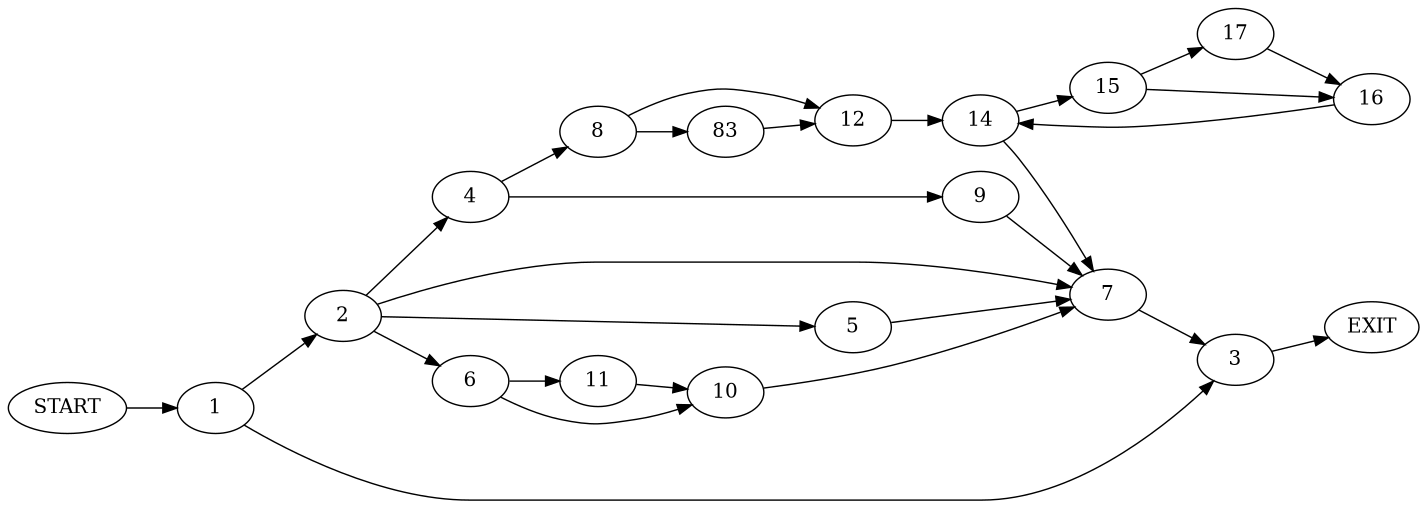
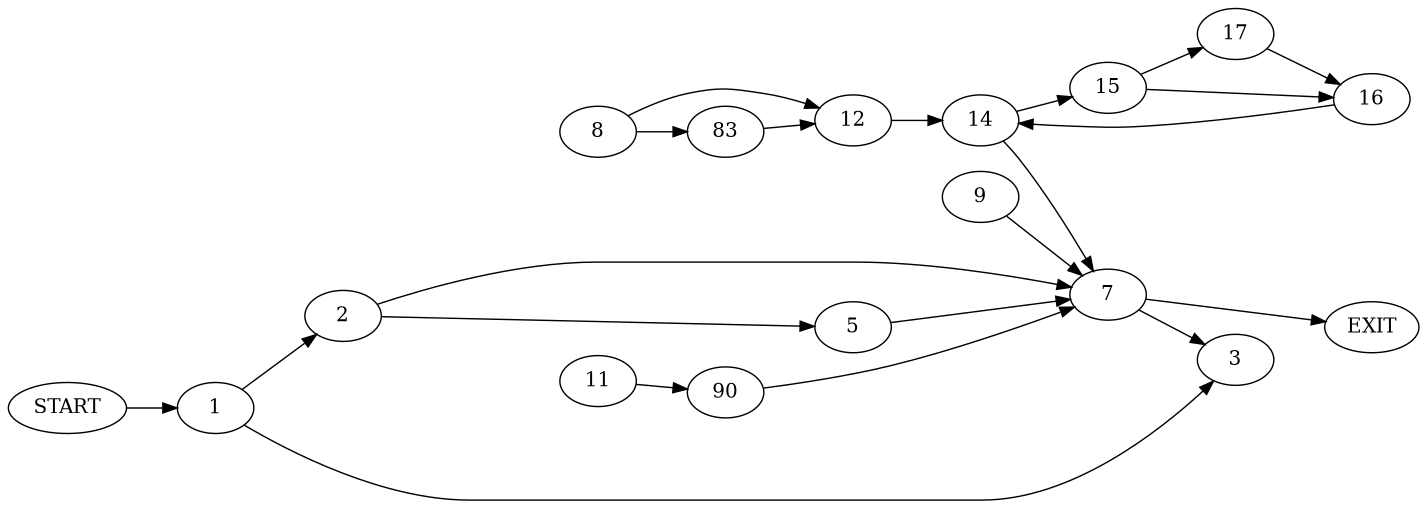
(471, 197) -> none
(1293, 346) -> (1229, 310)
(471, 381) -> none
(726, 392) -> (726, 392)
